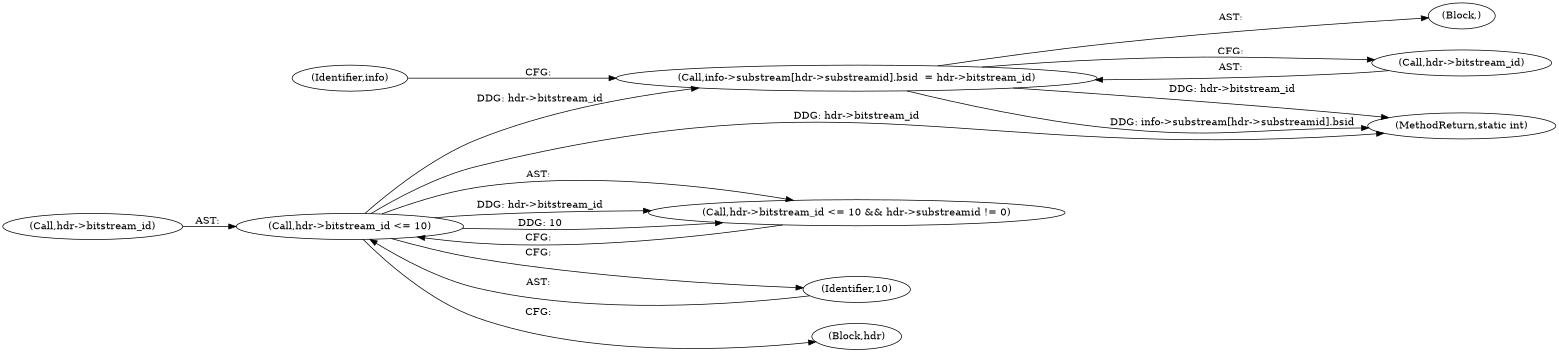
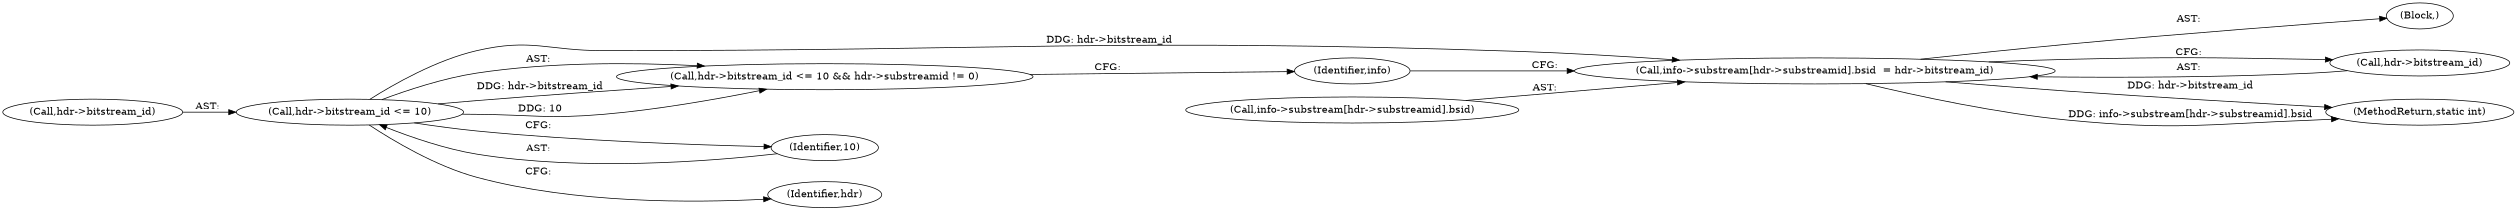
none -> (1352, 110)
(867, 124) -> none
(604, 243) -> (1158, 73)
(857, 336) -> (825, 195)
